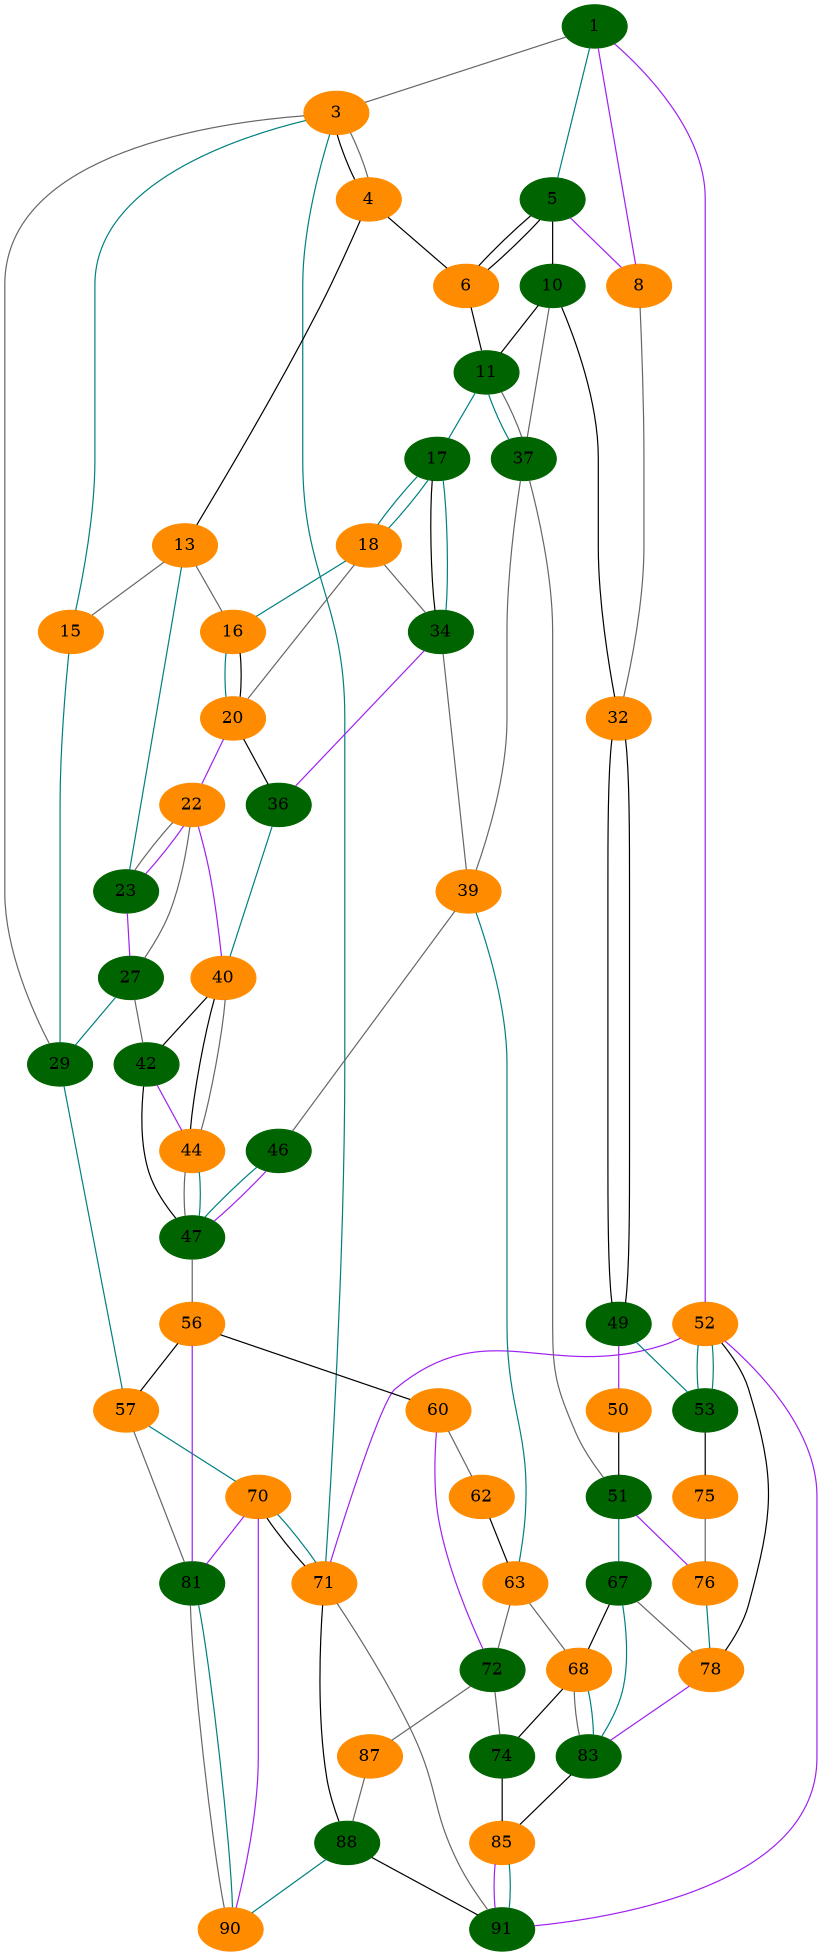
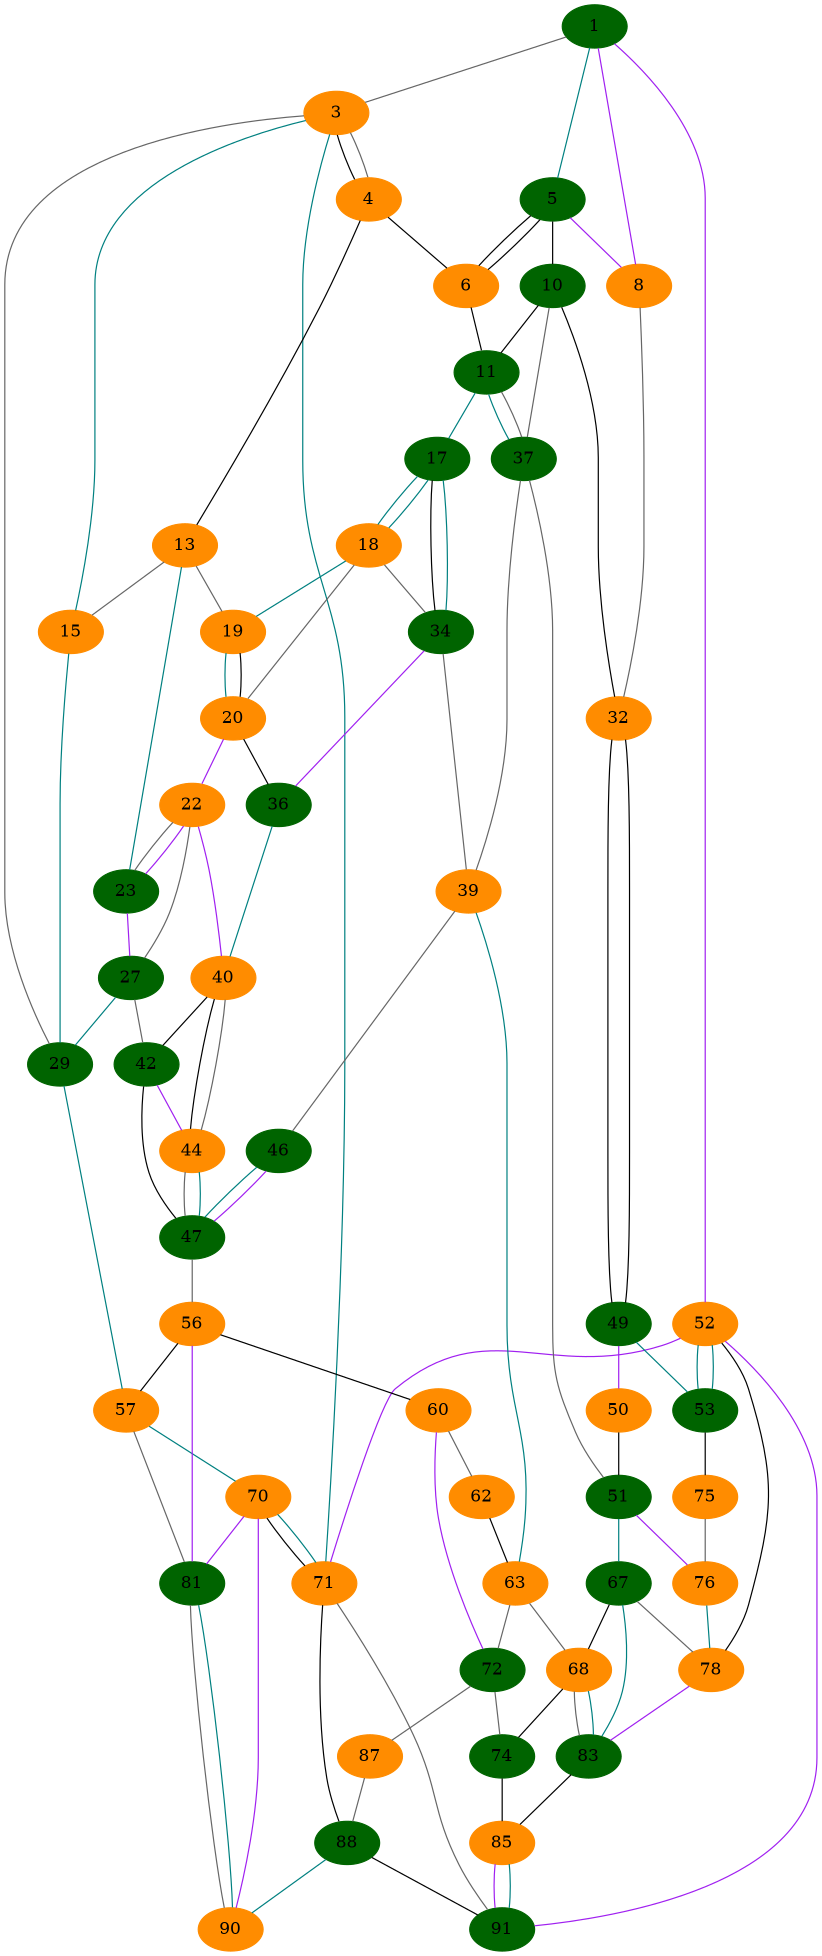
(233, 632) -> (233, 632)
